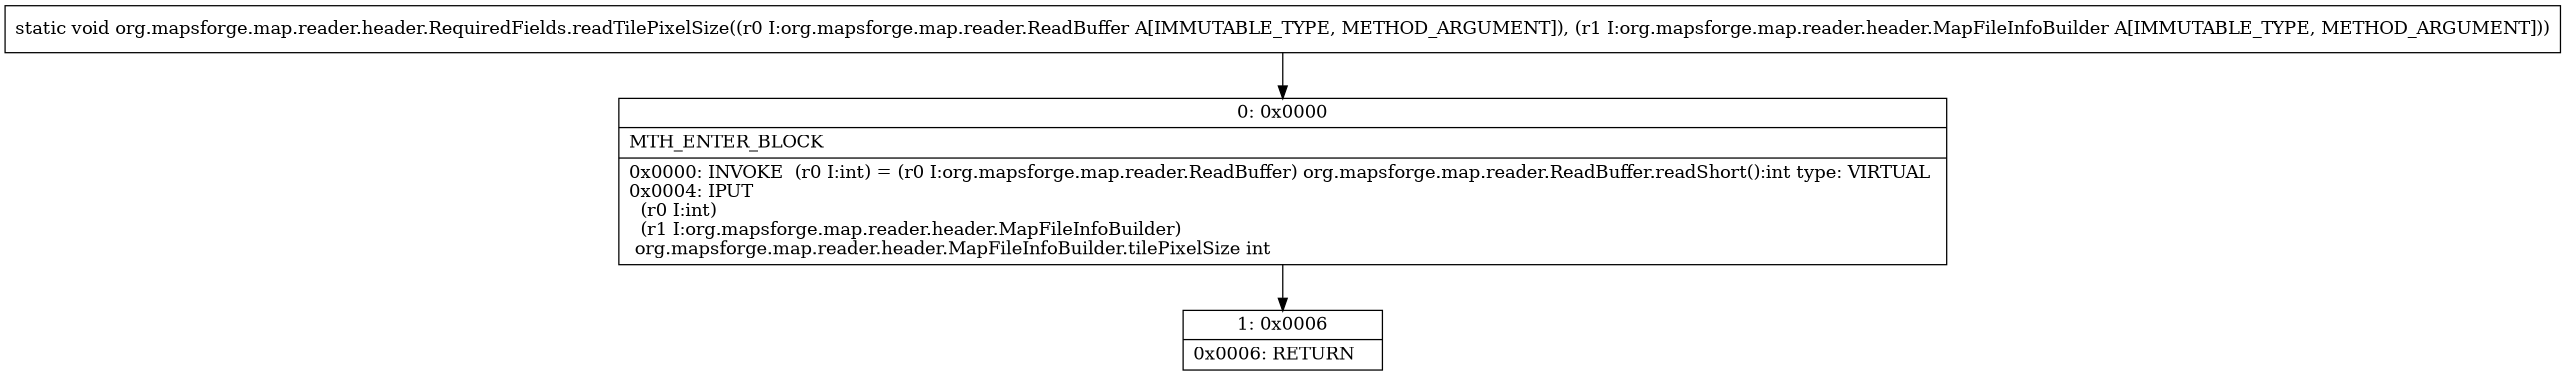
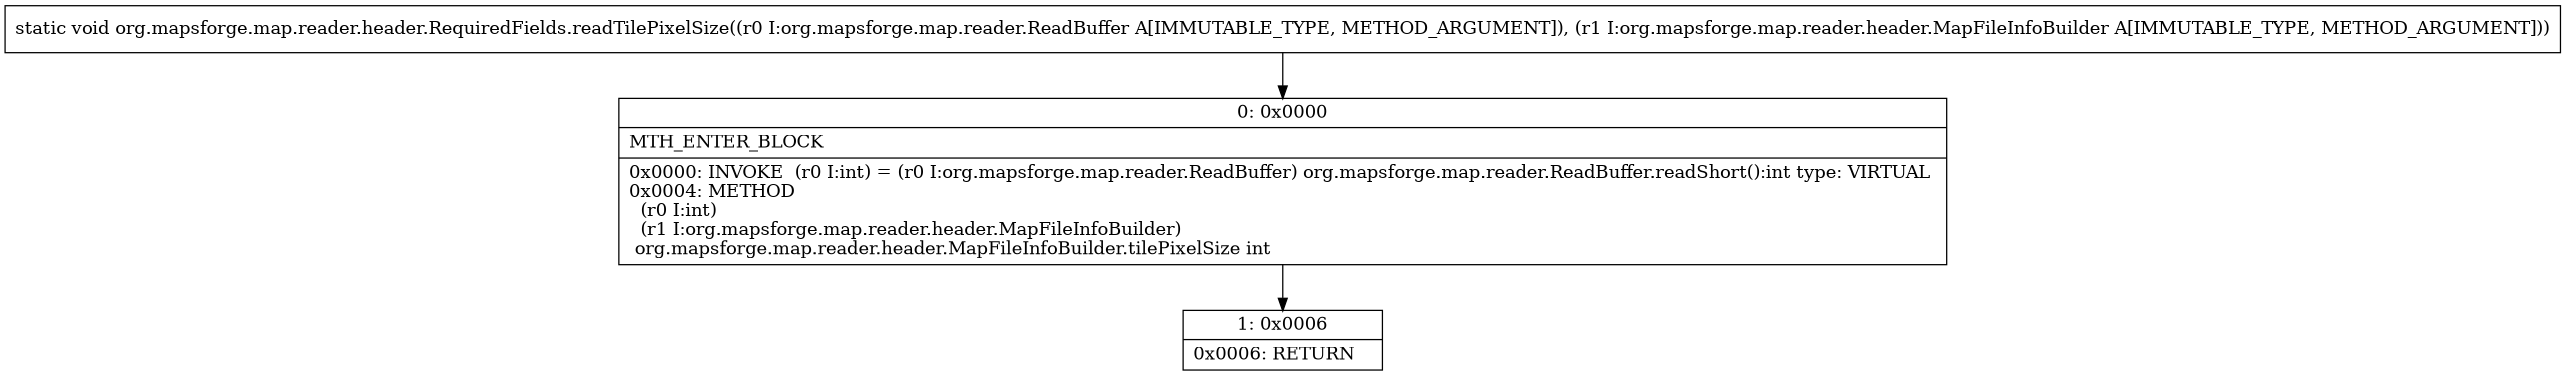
(697, 192) -> (718, 192)
